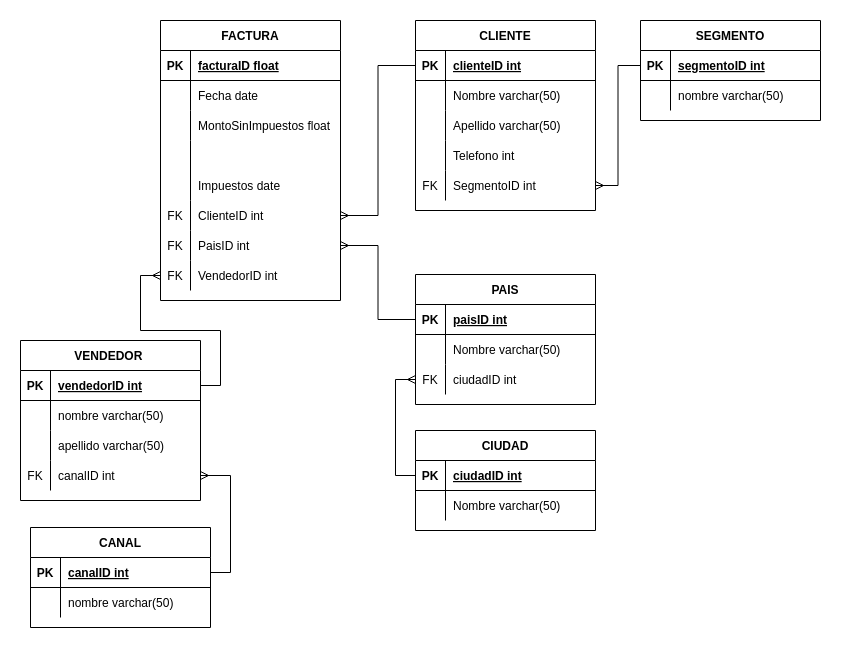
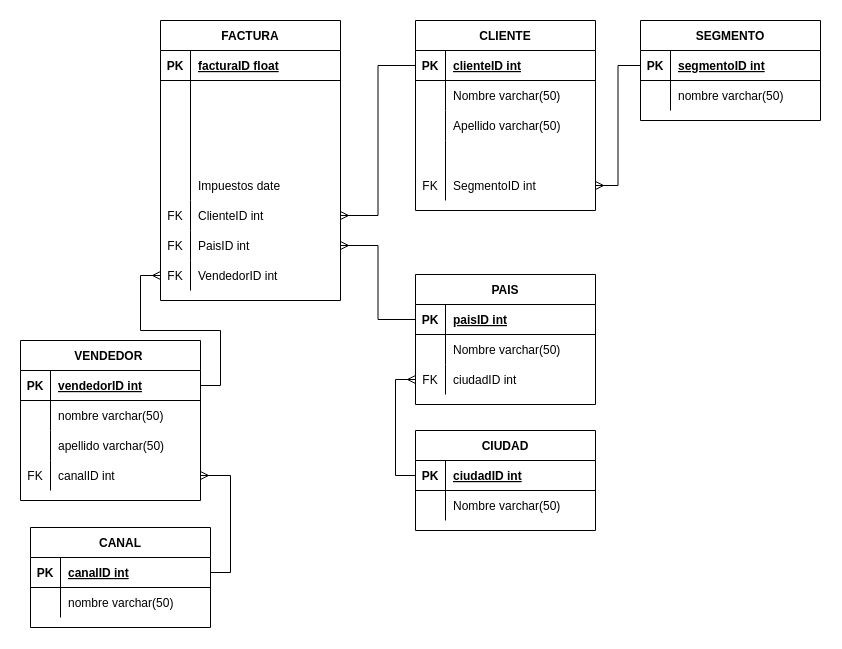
(266, 96) -> none
(266, 126) -> none
(521, 156) -> none
